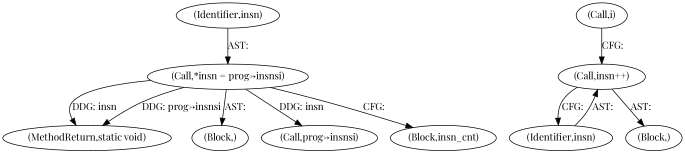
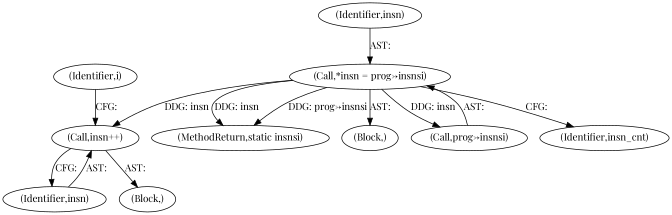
(602, 15) -> (95, 77)
none -> (203, 92)
none -> (456, 102)
(87, 138) -> (240, 138)
(443, 138) -> (604, 138)
